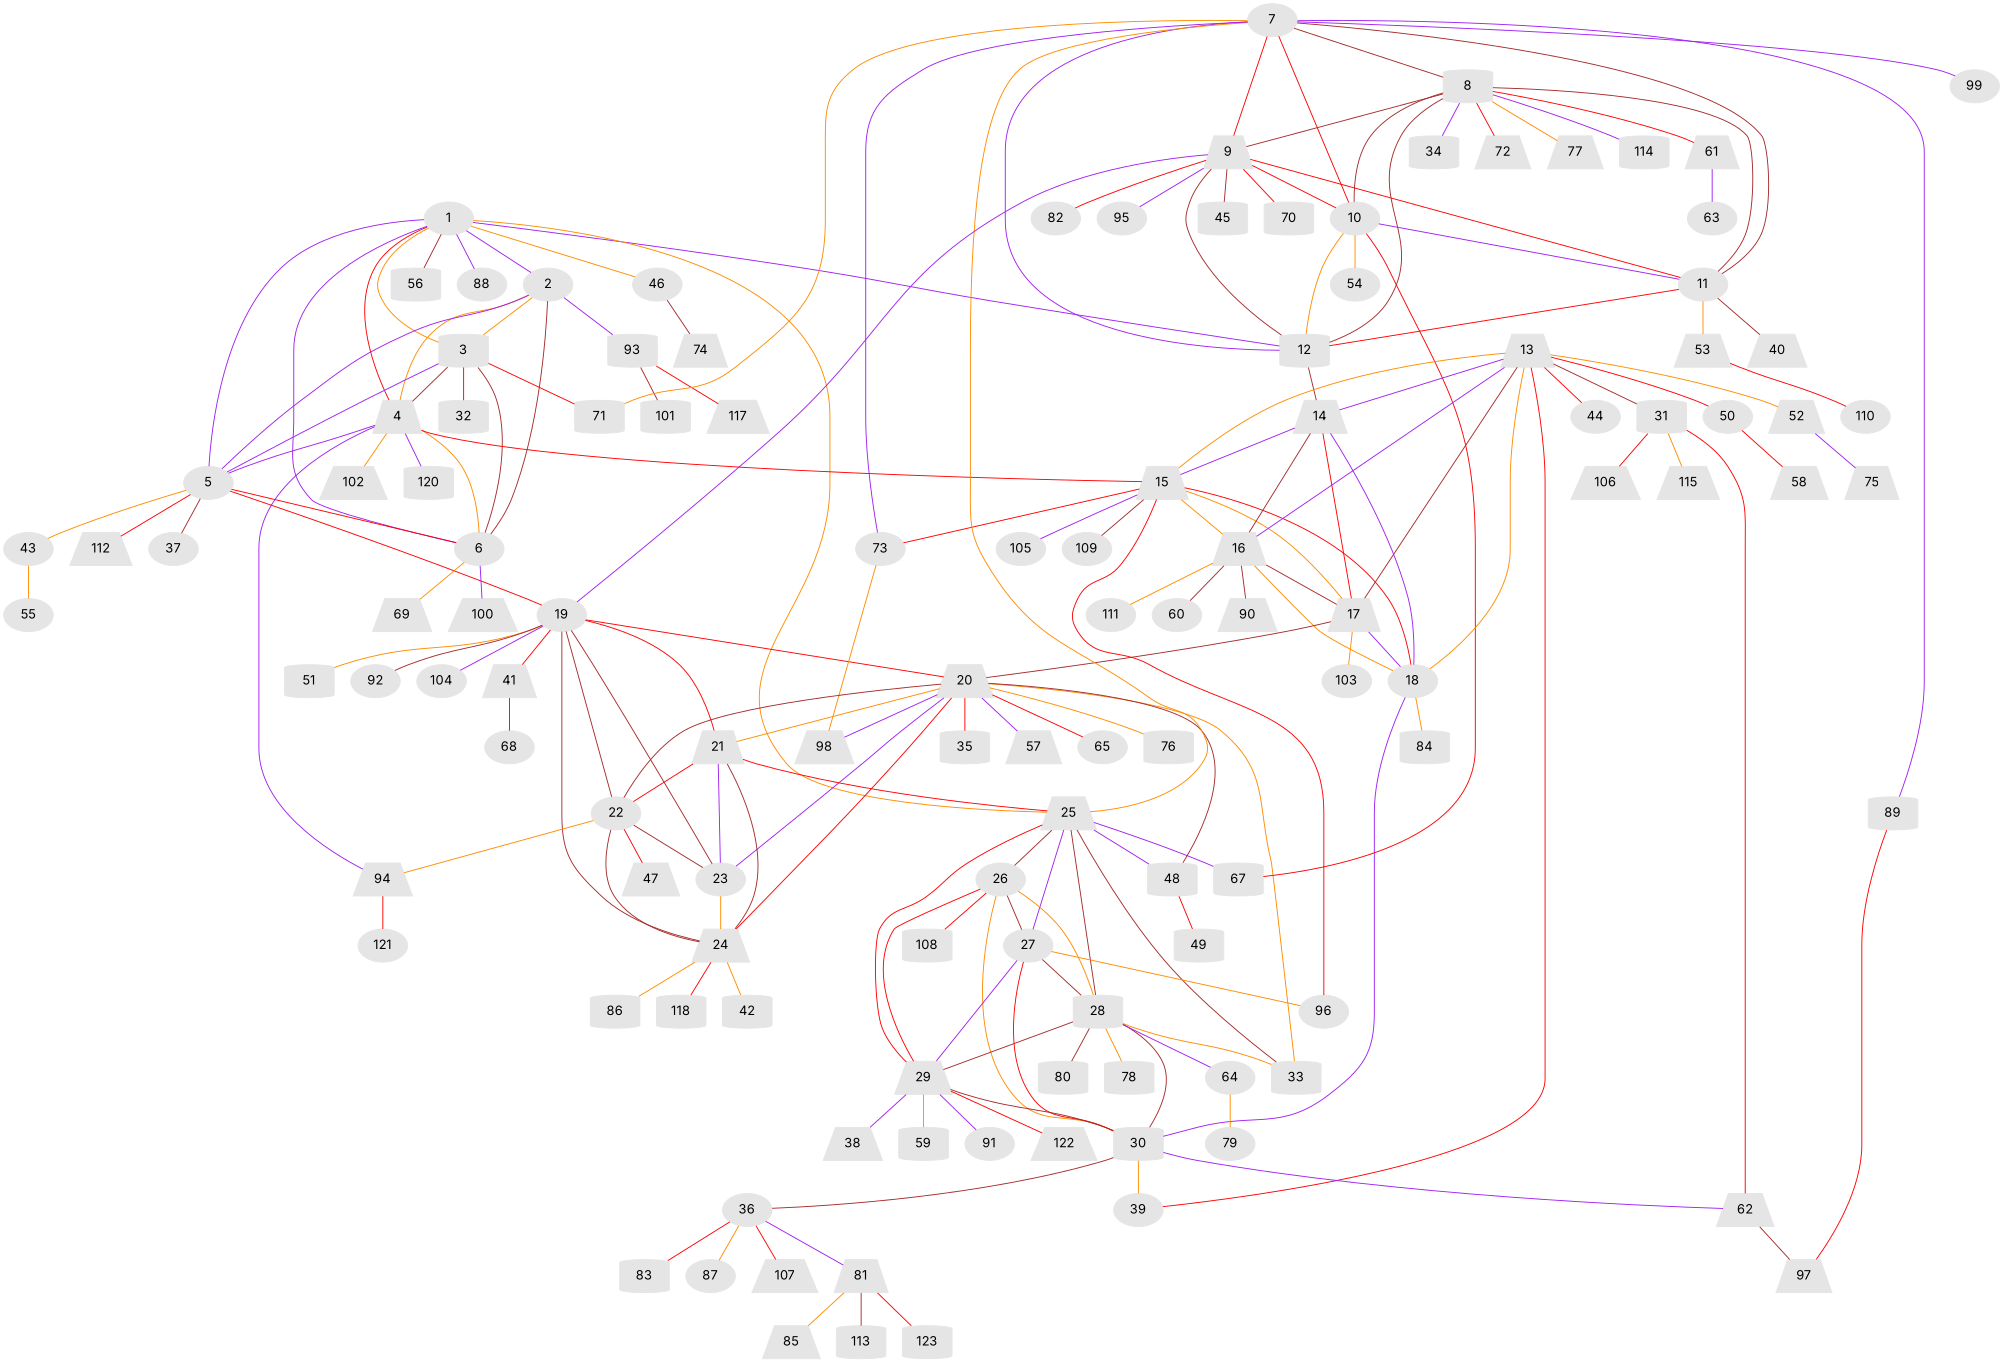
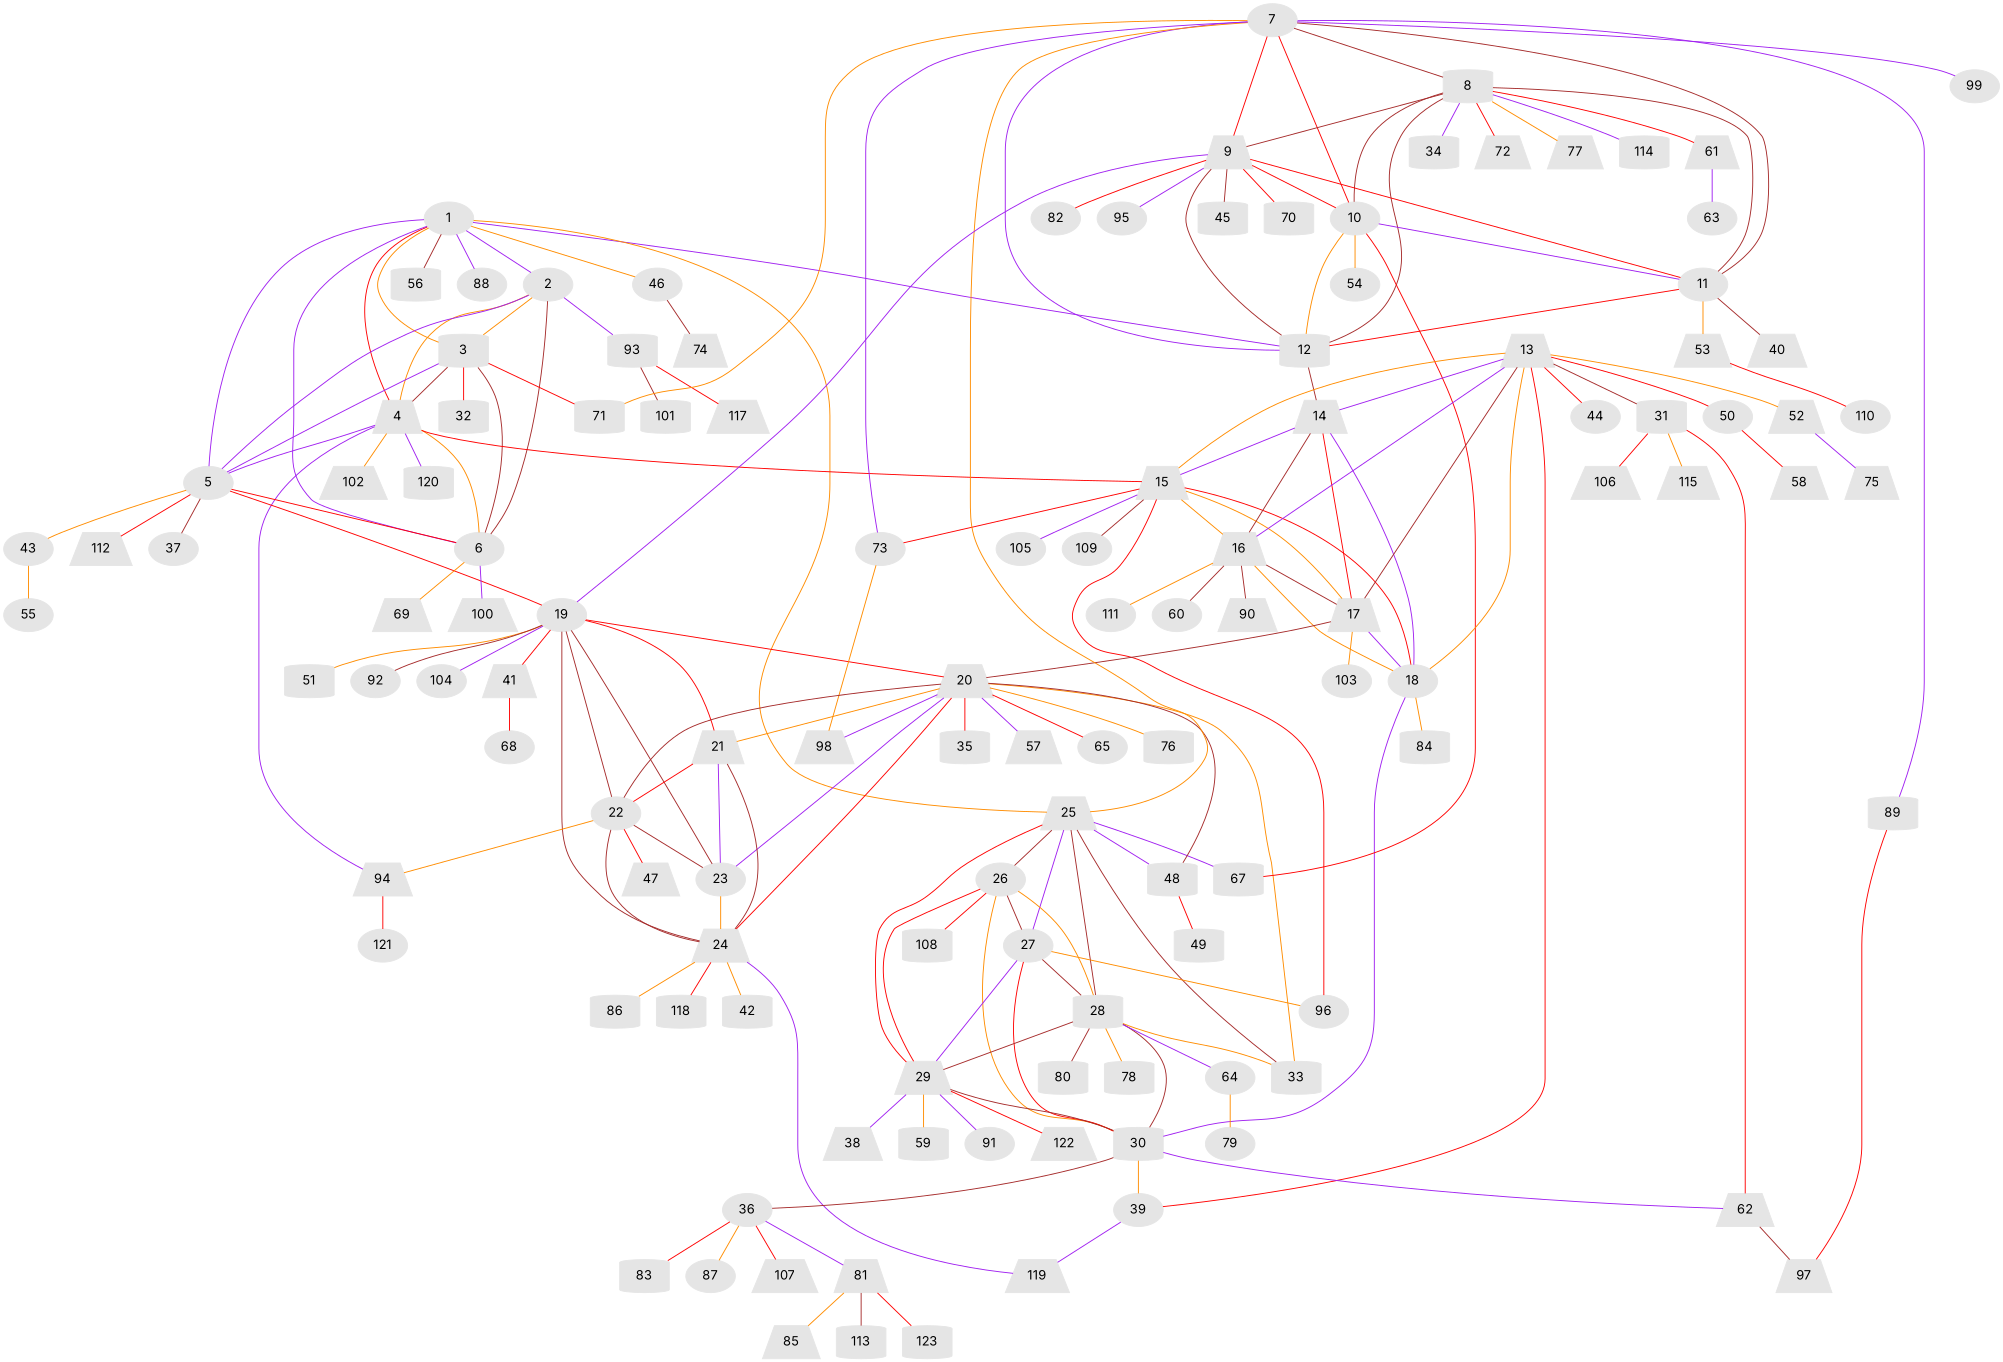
(894, 792) -> none
none -> (1037, 1276)
